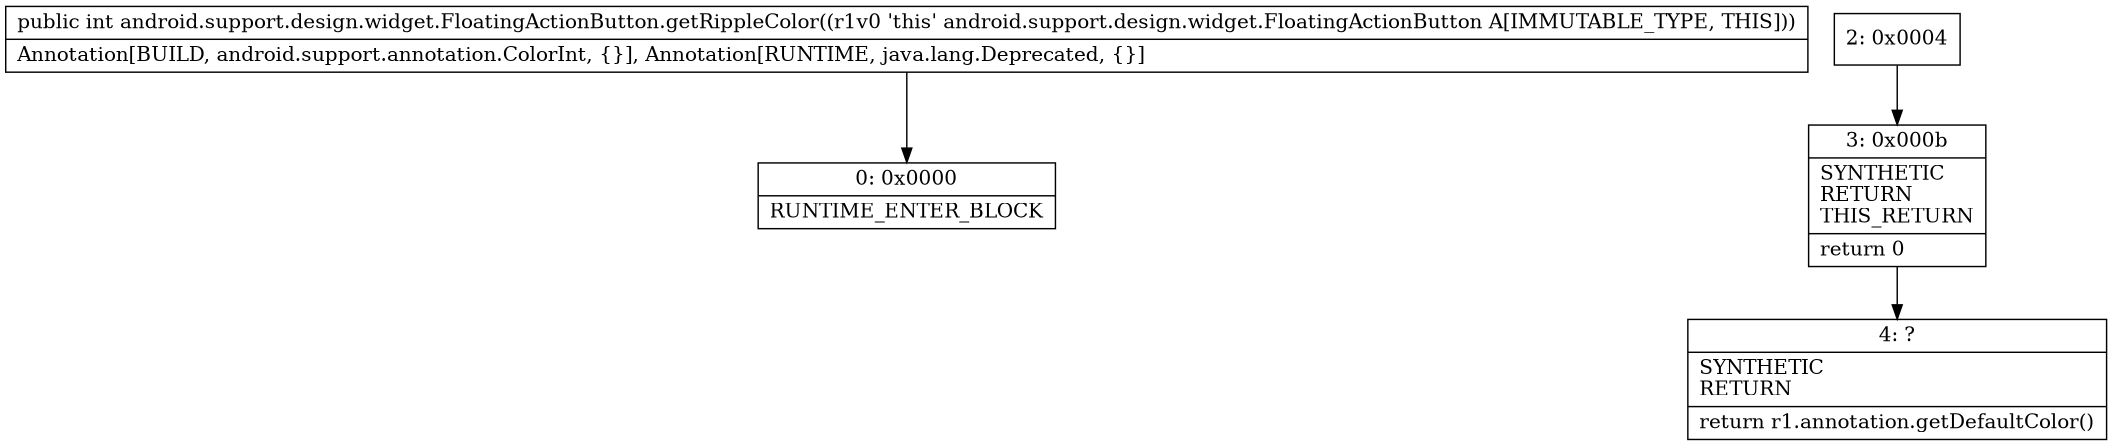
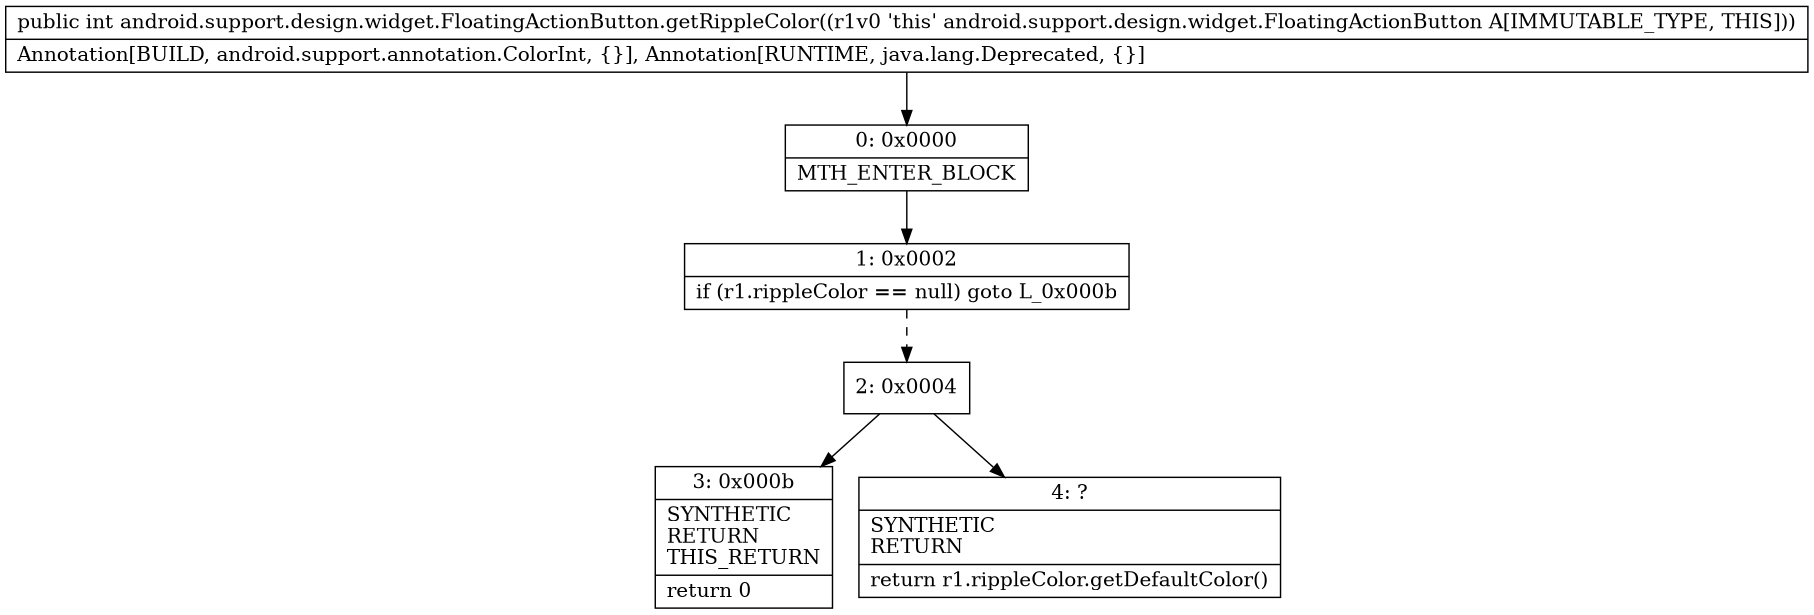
(907, 212) -> (907, 174)
none -> (907, 277)
(1897, 286) -> (964, 441)
(1897, 422) -> (1070, 580)
